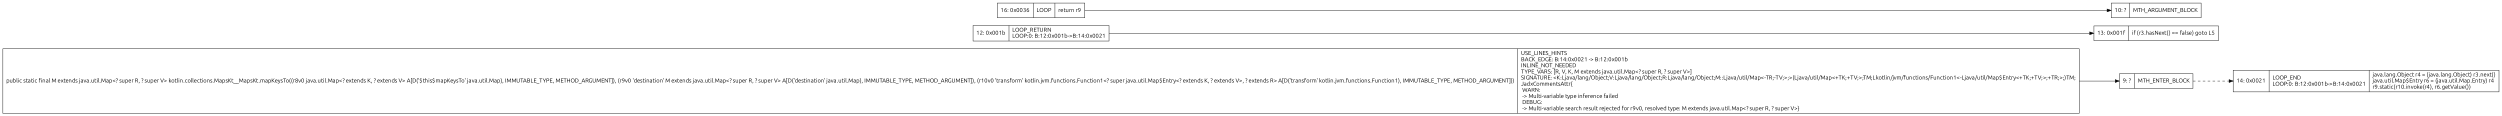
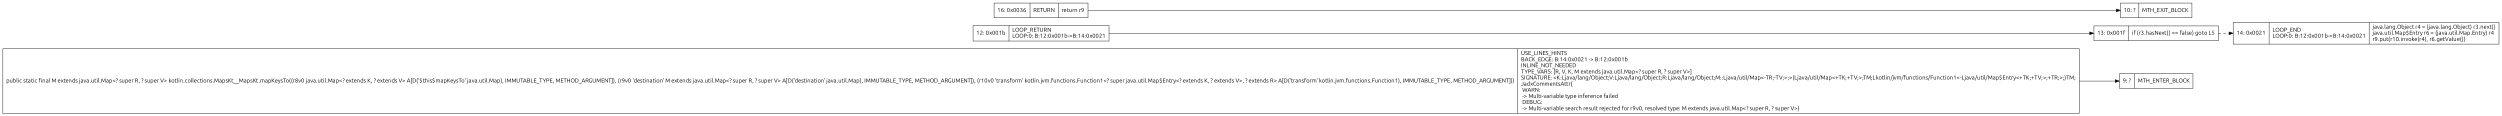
(1044, 10) -> (1044, 10)
(2165, 10) -> (2165, 10)
(2211, 81) -> (2224, 33)
(2422, 87) -> (2419, 39)
